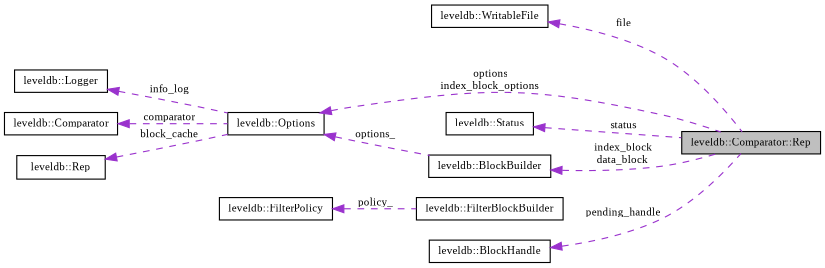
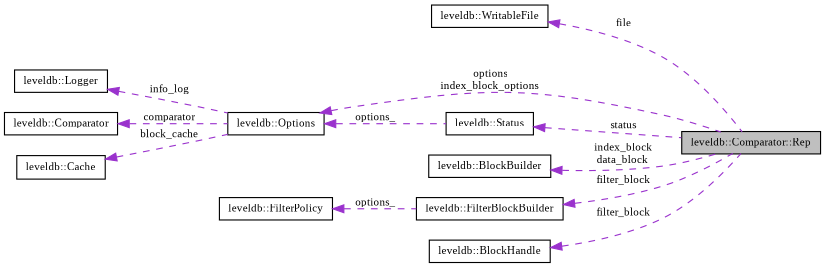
(383, 146) -> (391, 124)
(61, 167) -> (61, 167)
none -> (657, 188)
(374, 203) -> (374, 203)
(622, 213) -> (622, 213)
